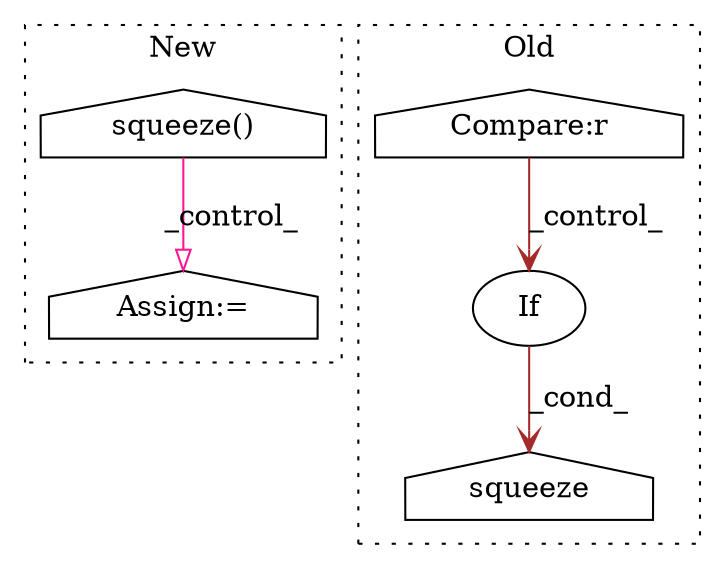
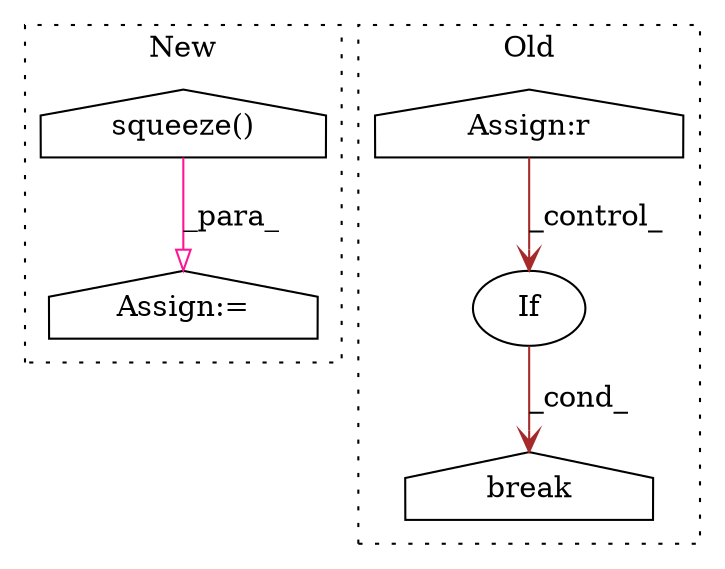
(529, 127) -> (529, 127)
(231, 218) -> (231, 218)
(529, 490) -> (529, 490)
